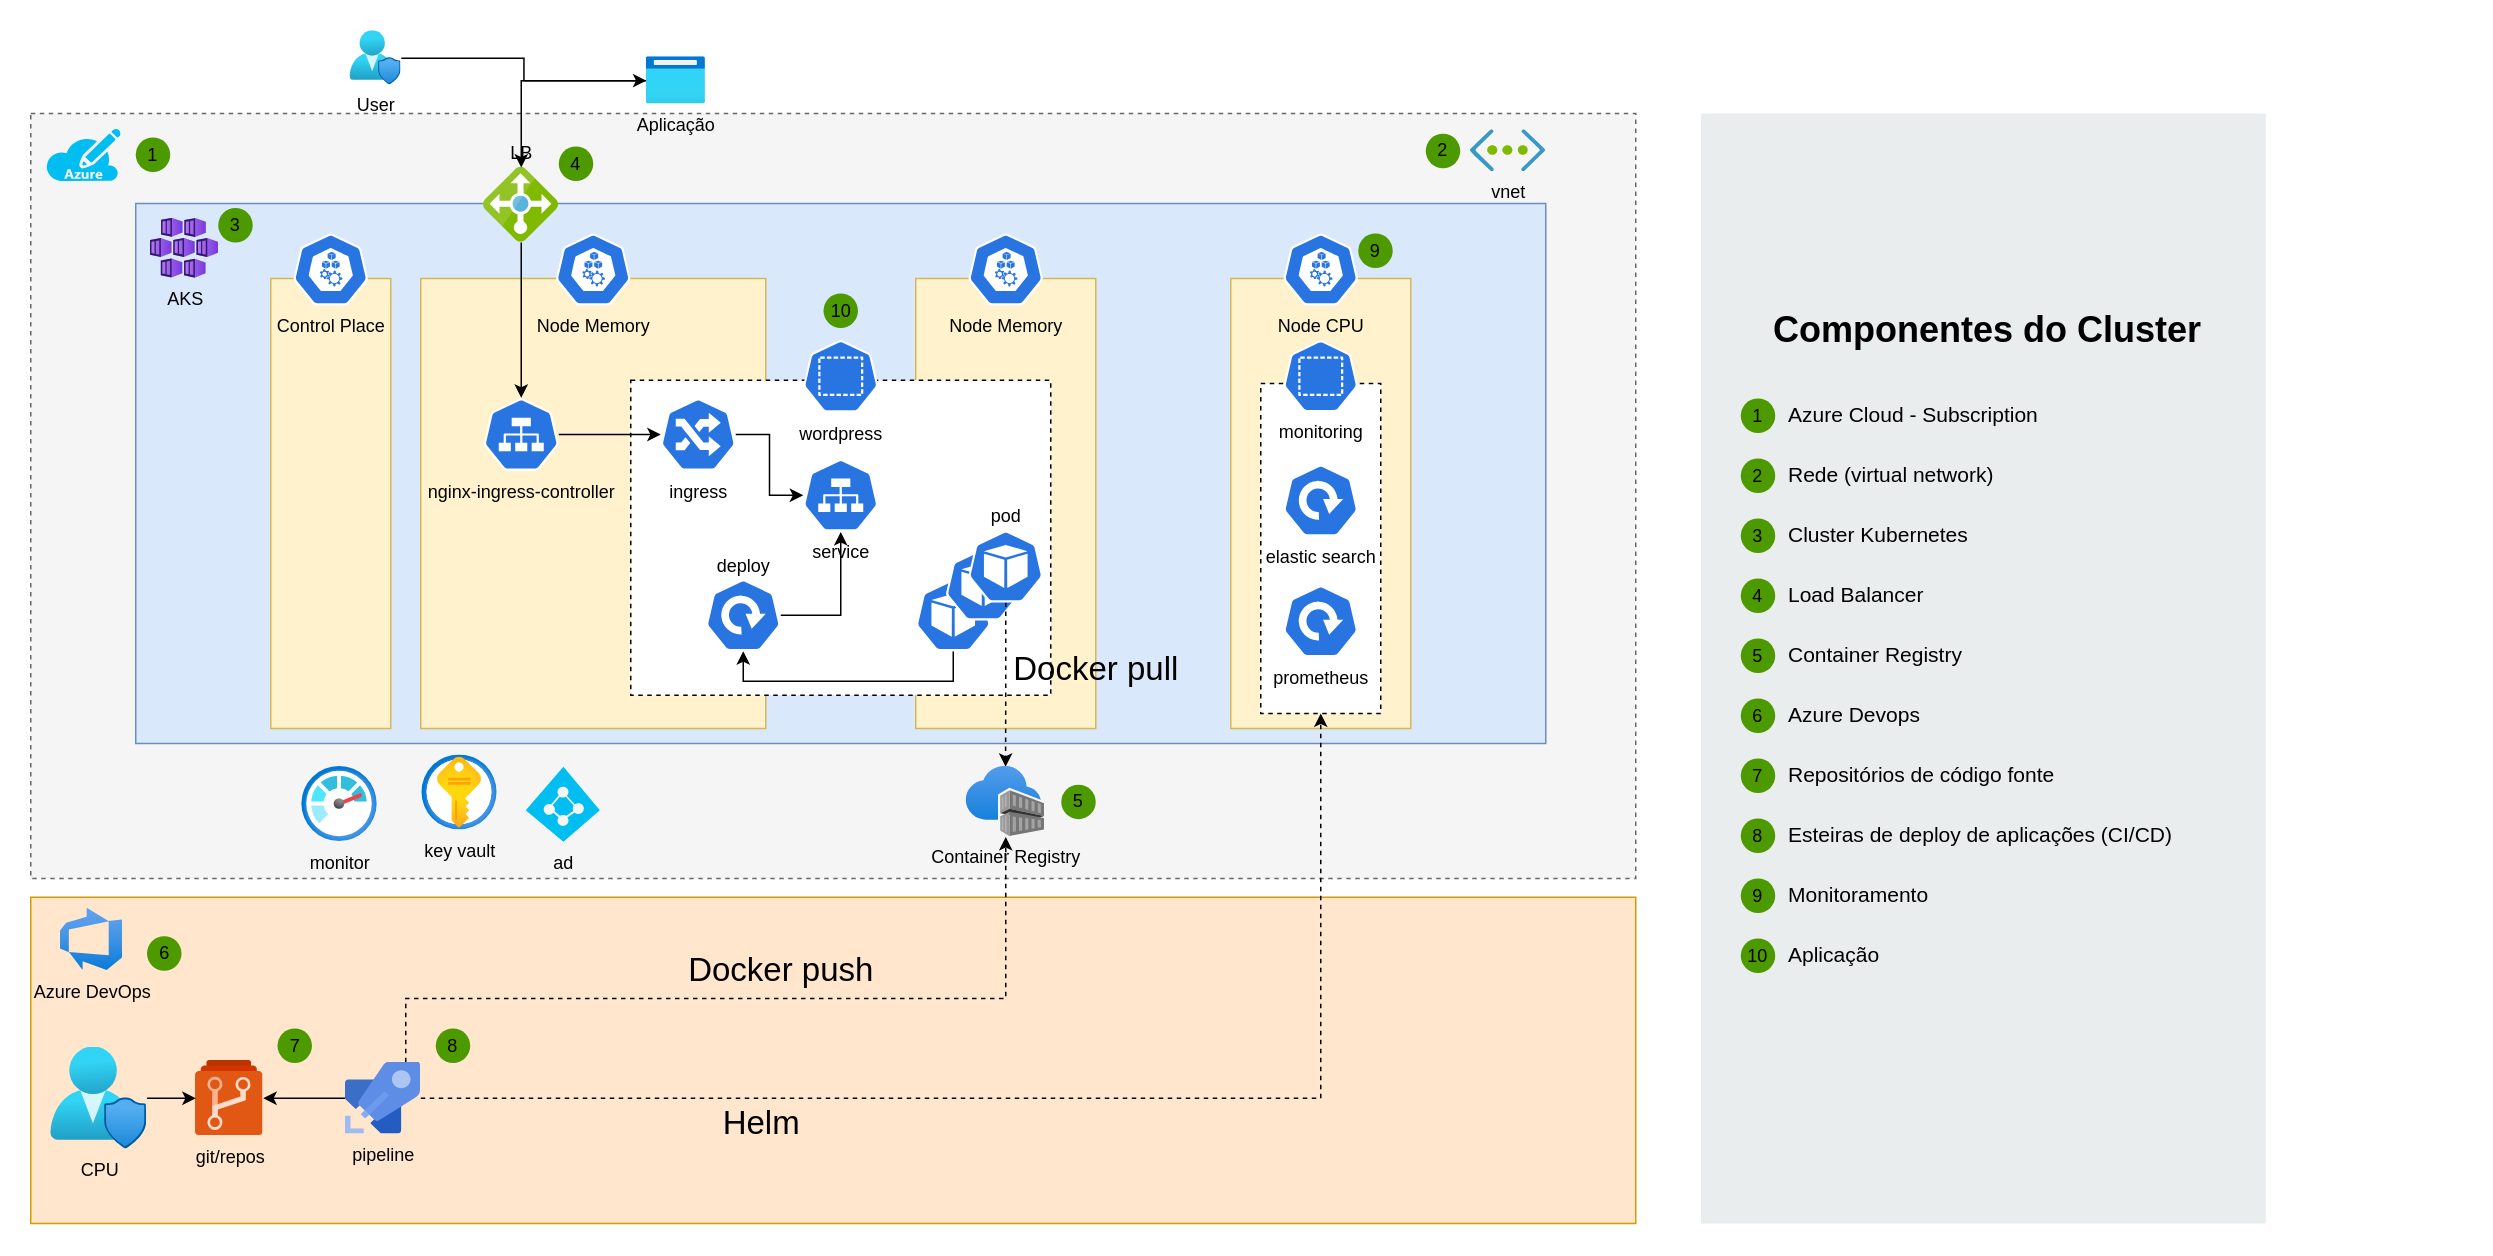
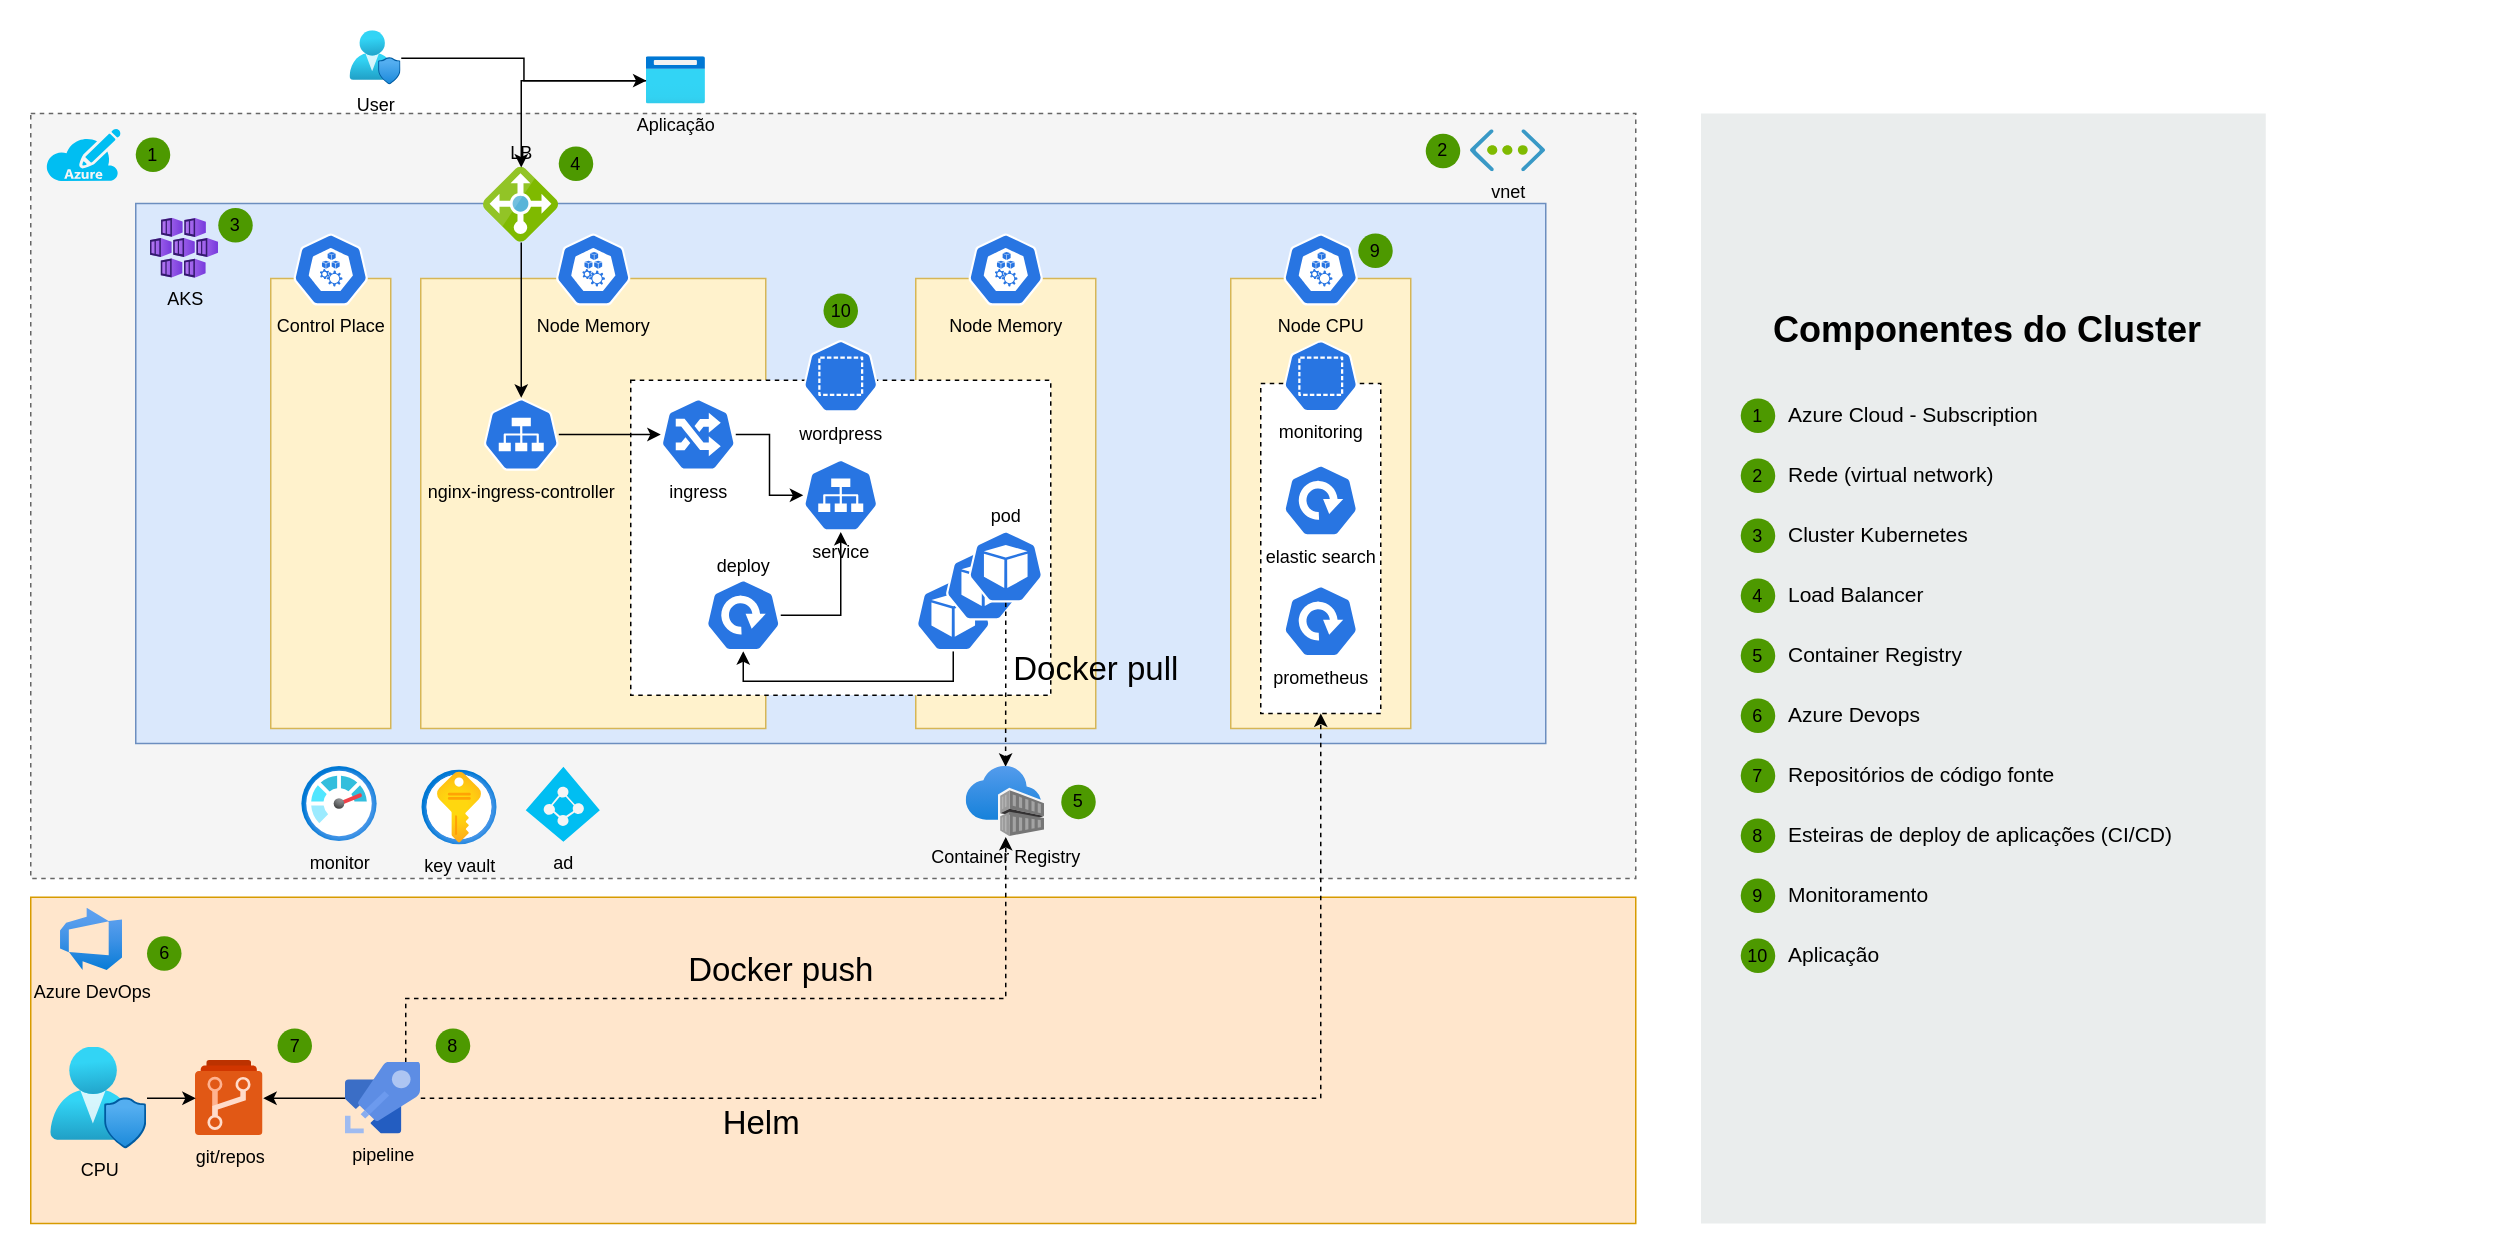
(460, 792) -> (460, 807)
